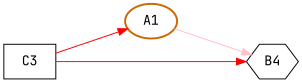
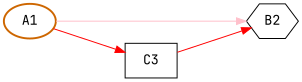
(87, 42) -> (85, 39)
(272, 62) -> (272, 21)
